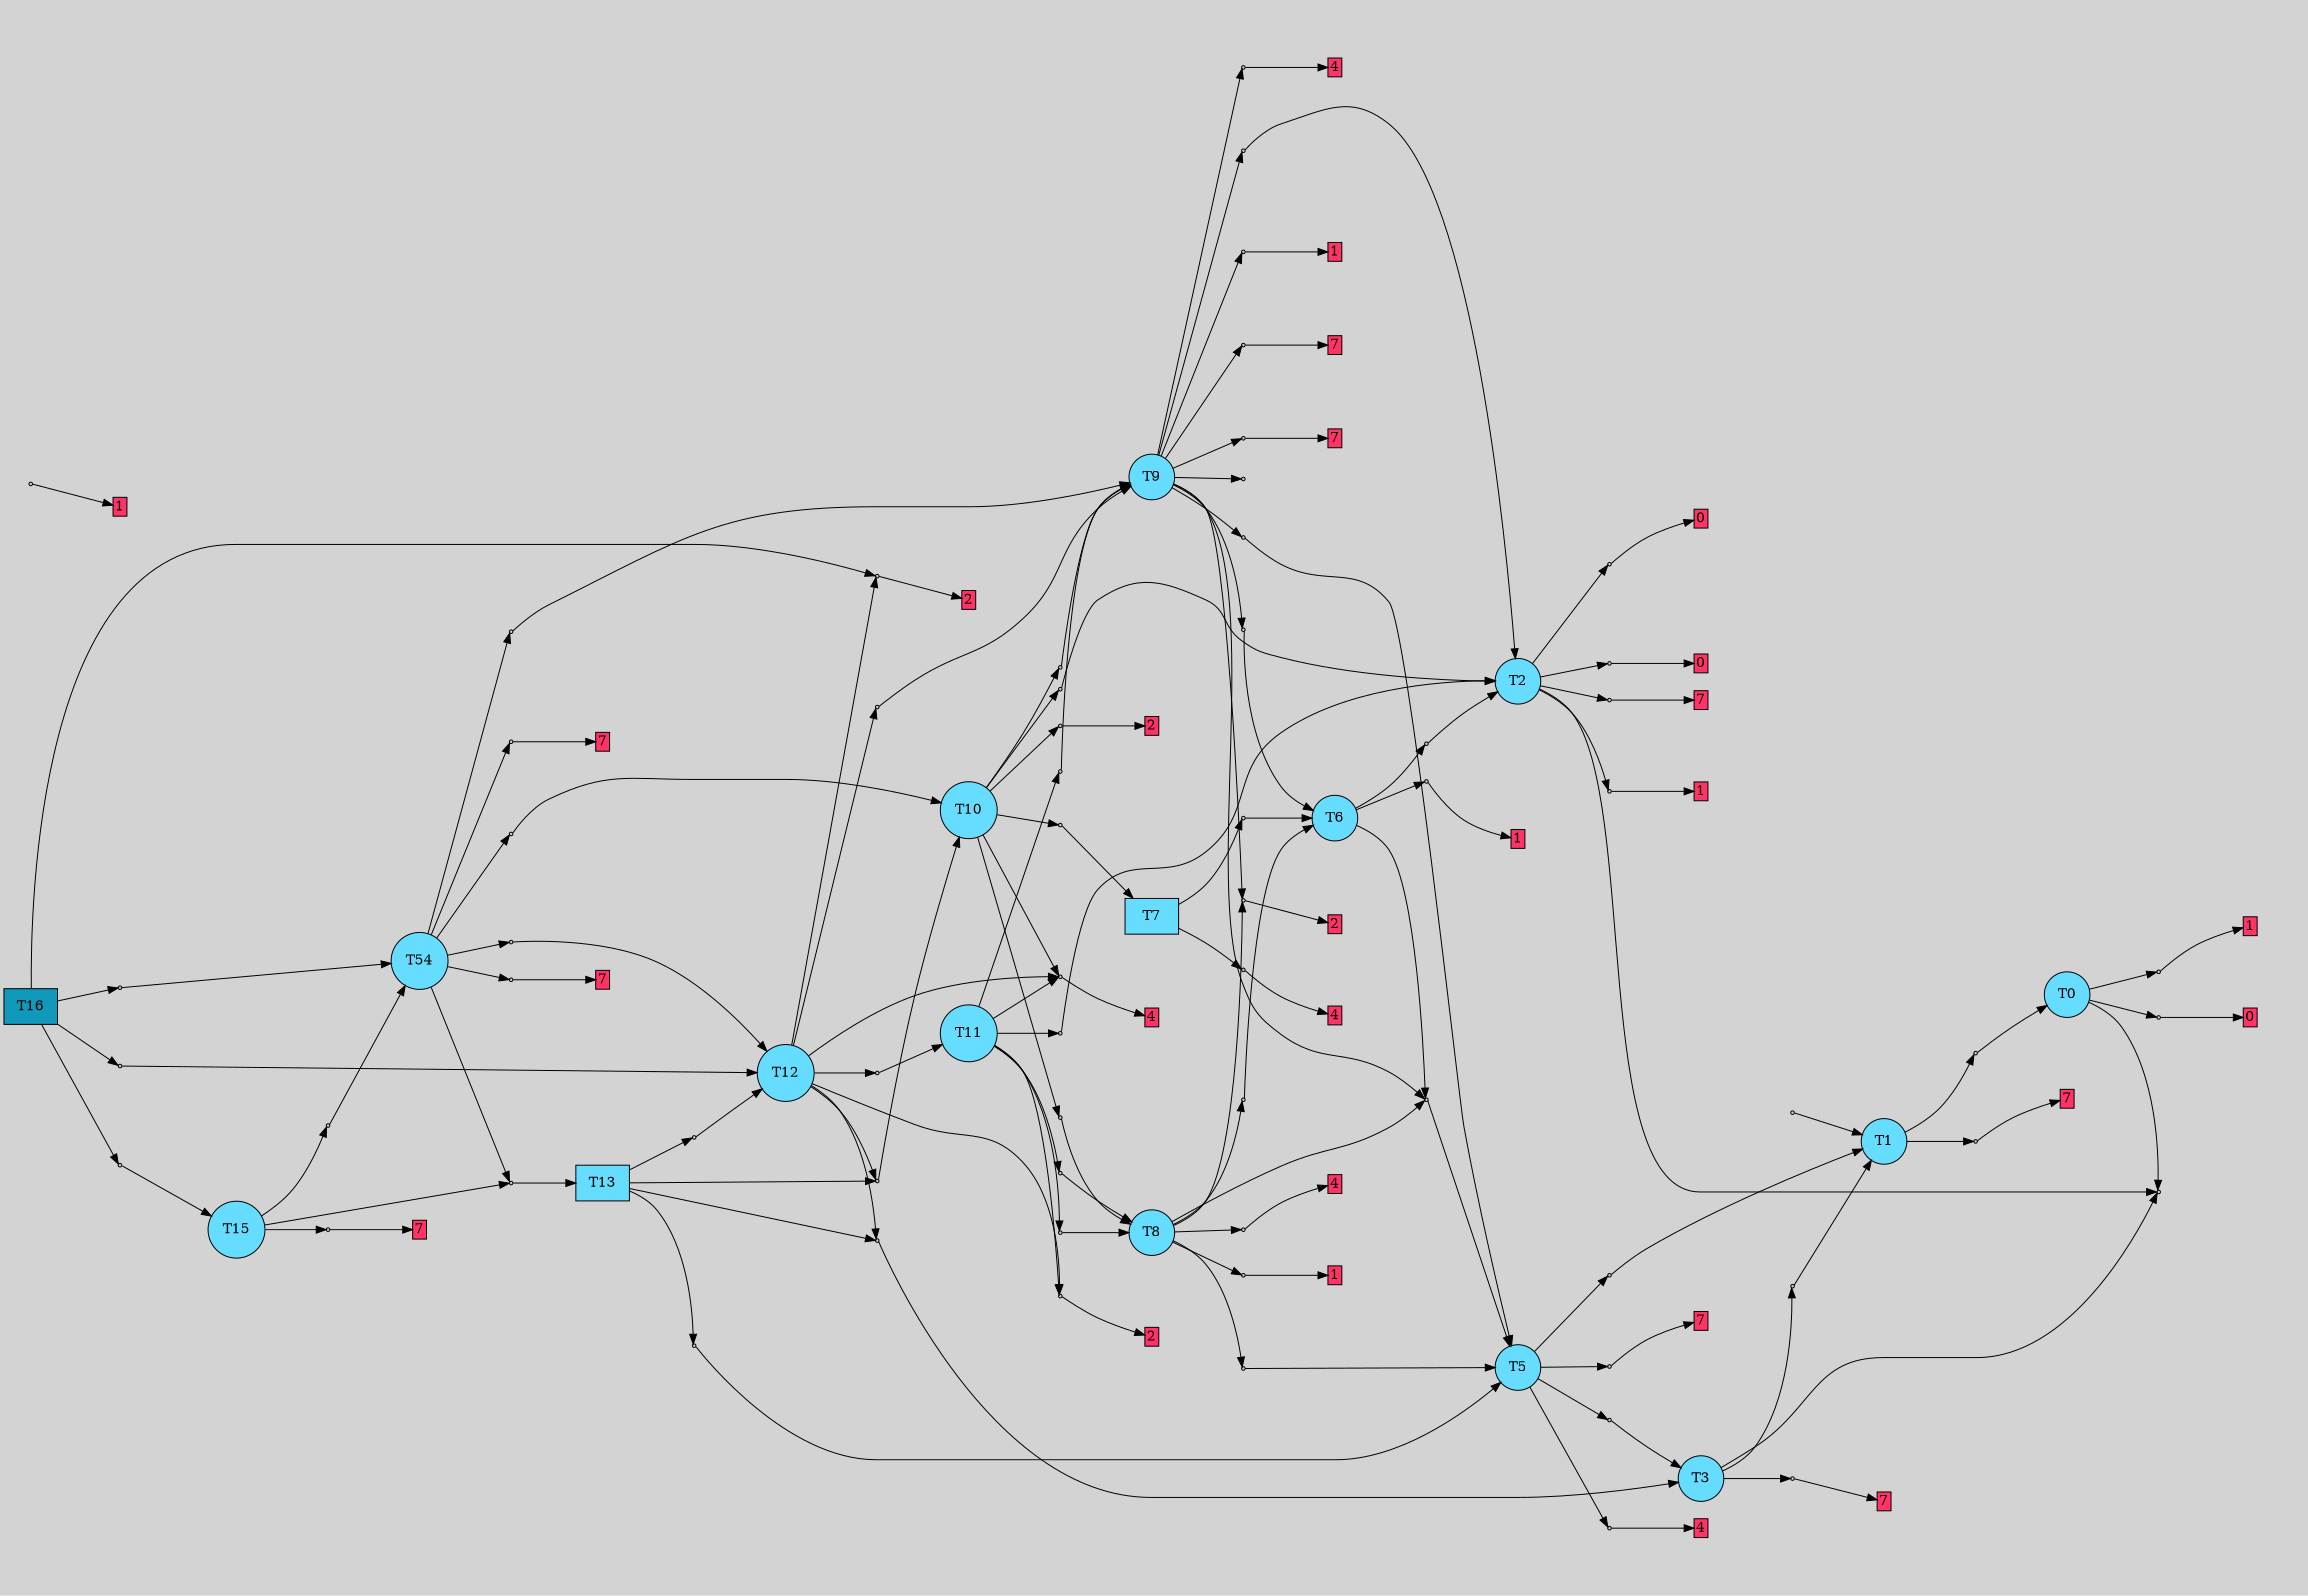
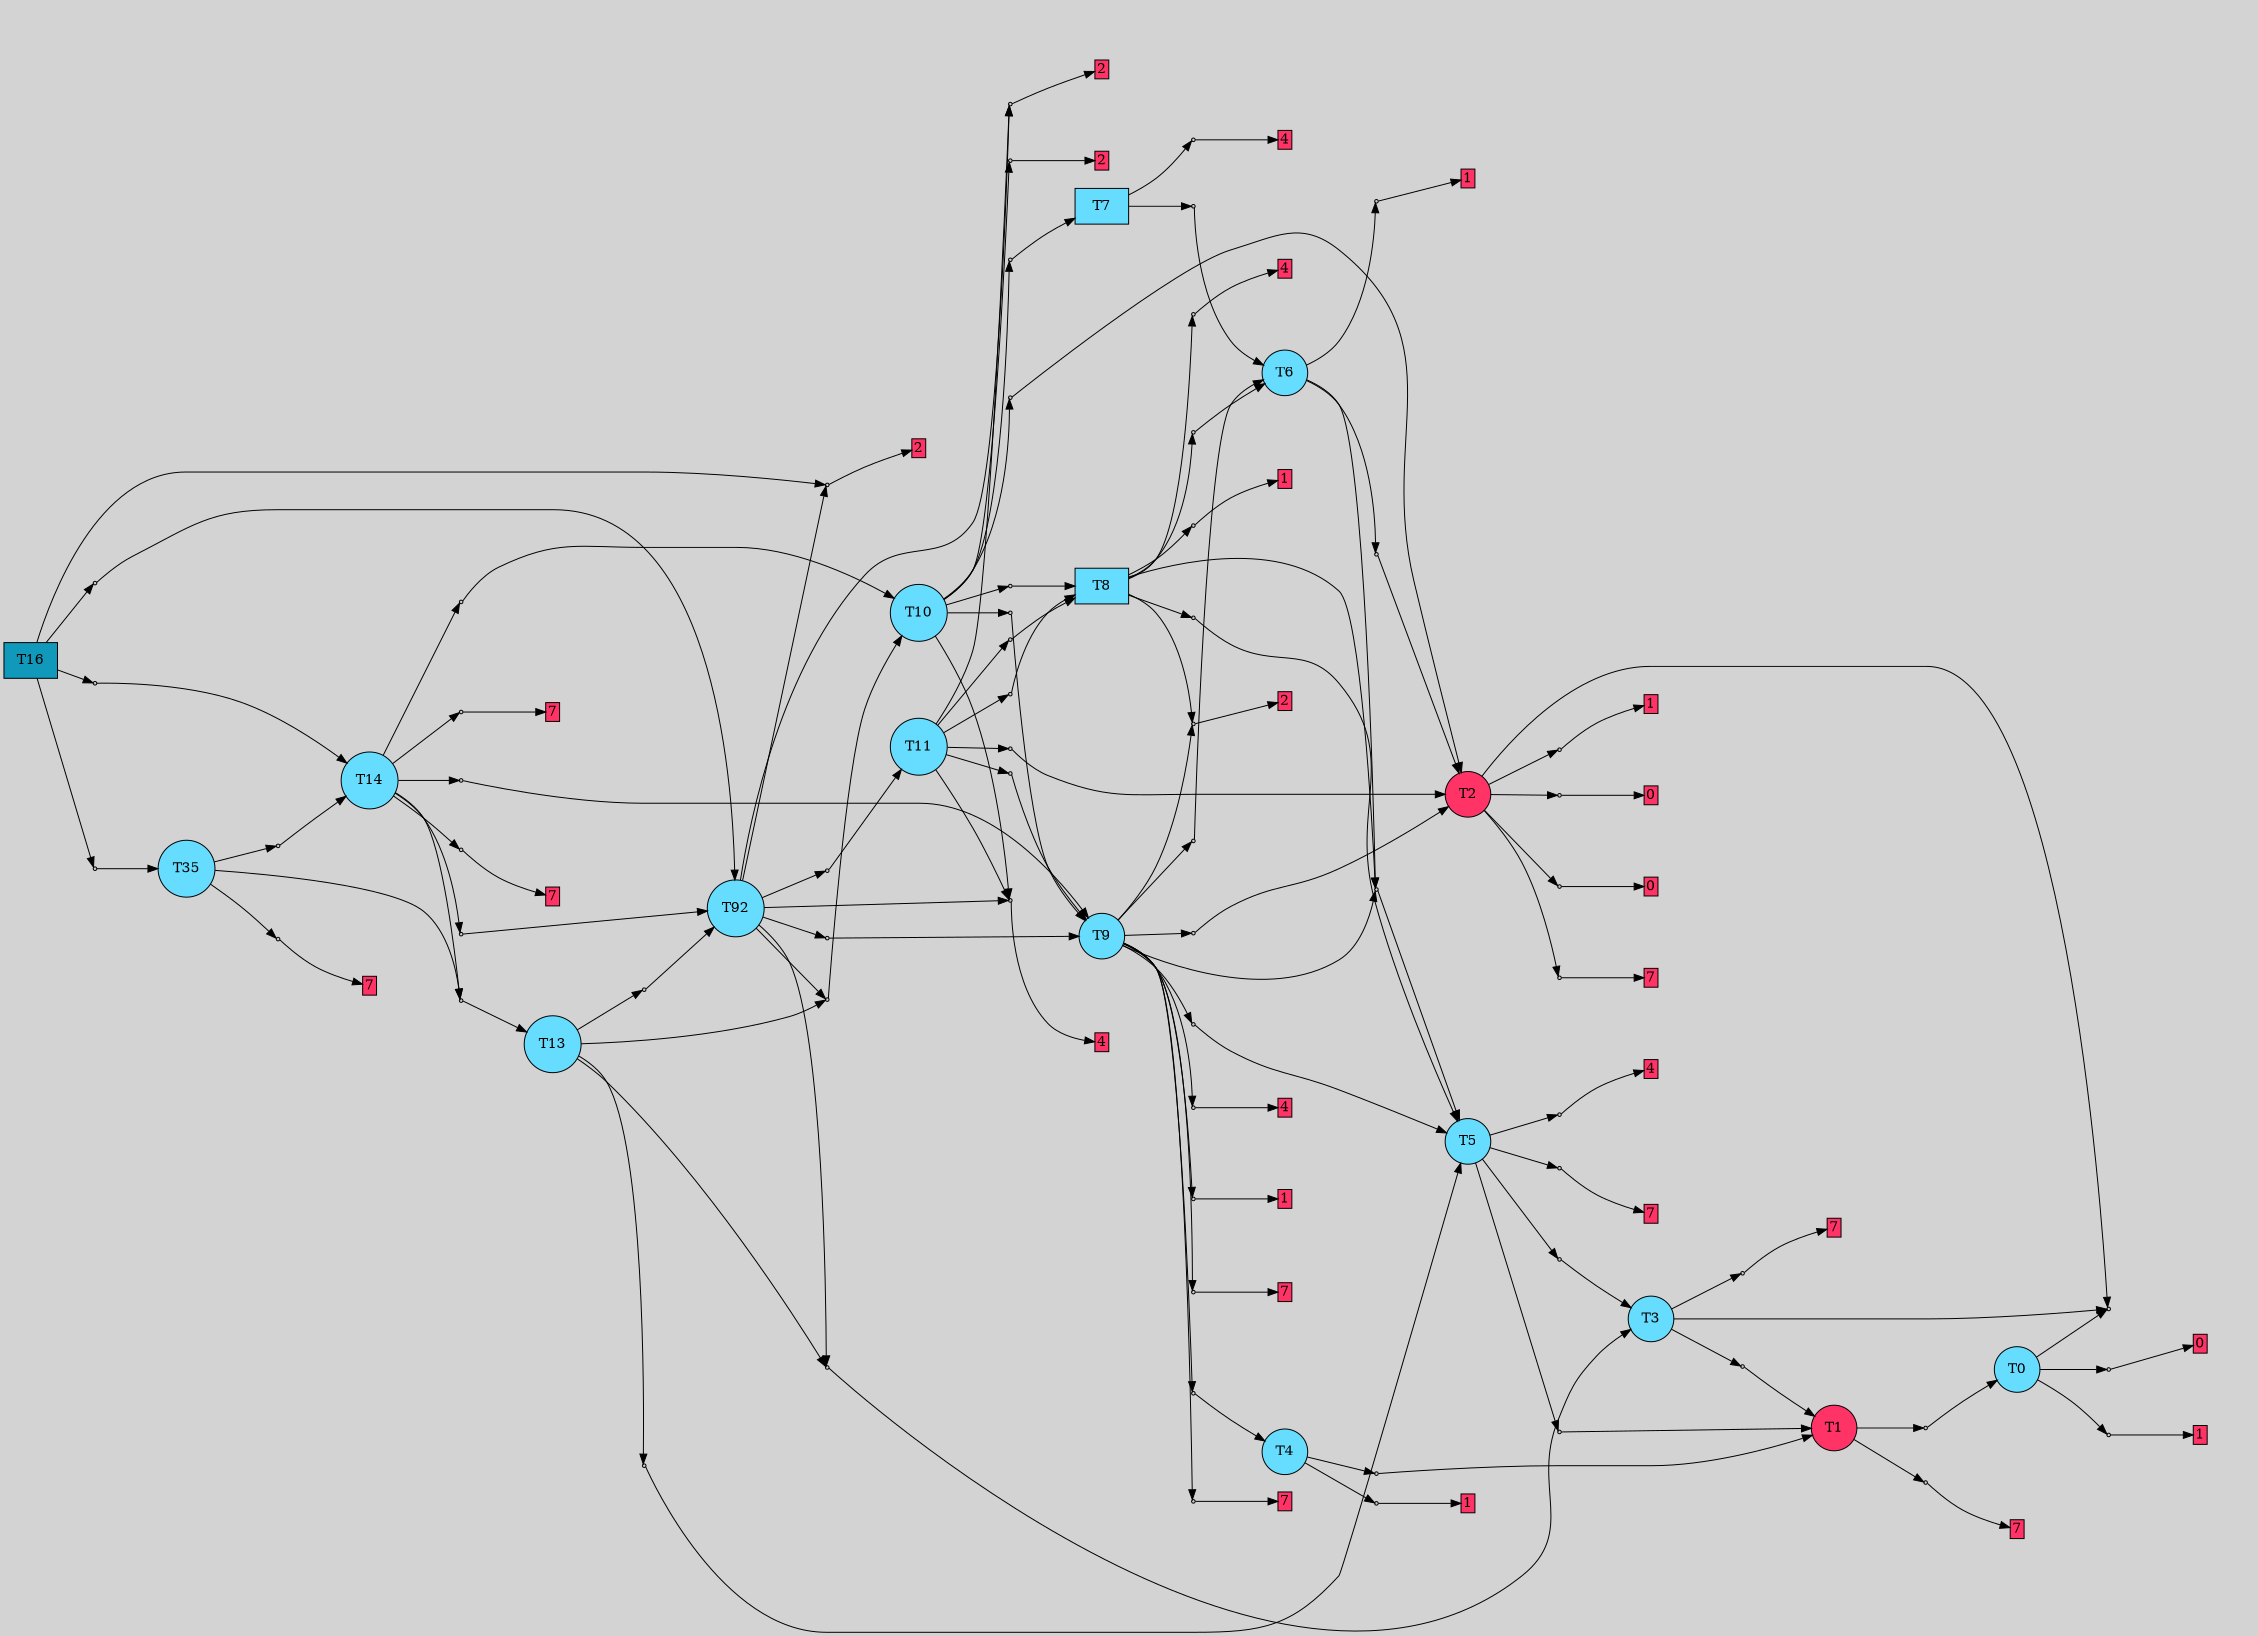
(1518, 681) -> (1468, 794)
(420, 961) -> (370, 780)
(786, 1073) -> (736, 908)
(1884, 1141) -> (1834, 1428)
(603, 1183) -> (553, 1044)
(237, 1230) -> (187, 869)
(1152, 1233) -> (1102, 586)
none -> (1285, 1452)
